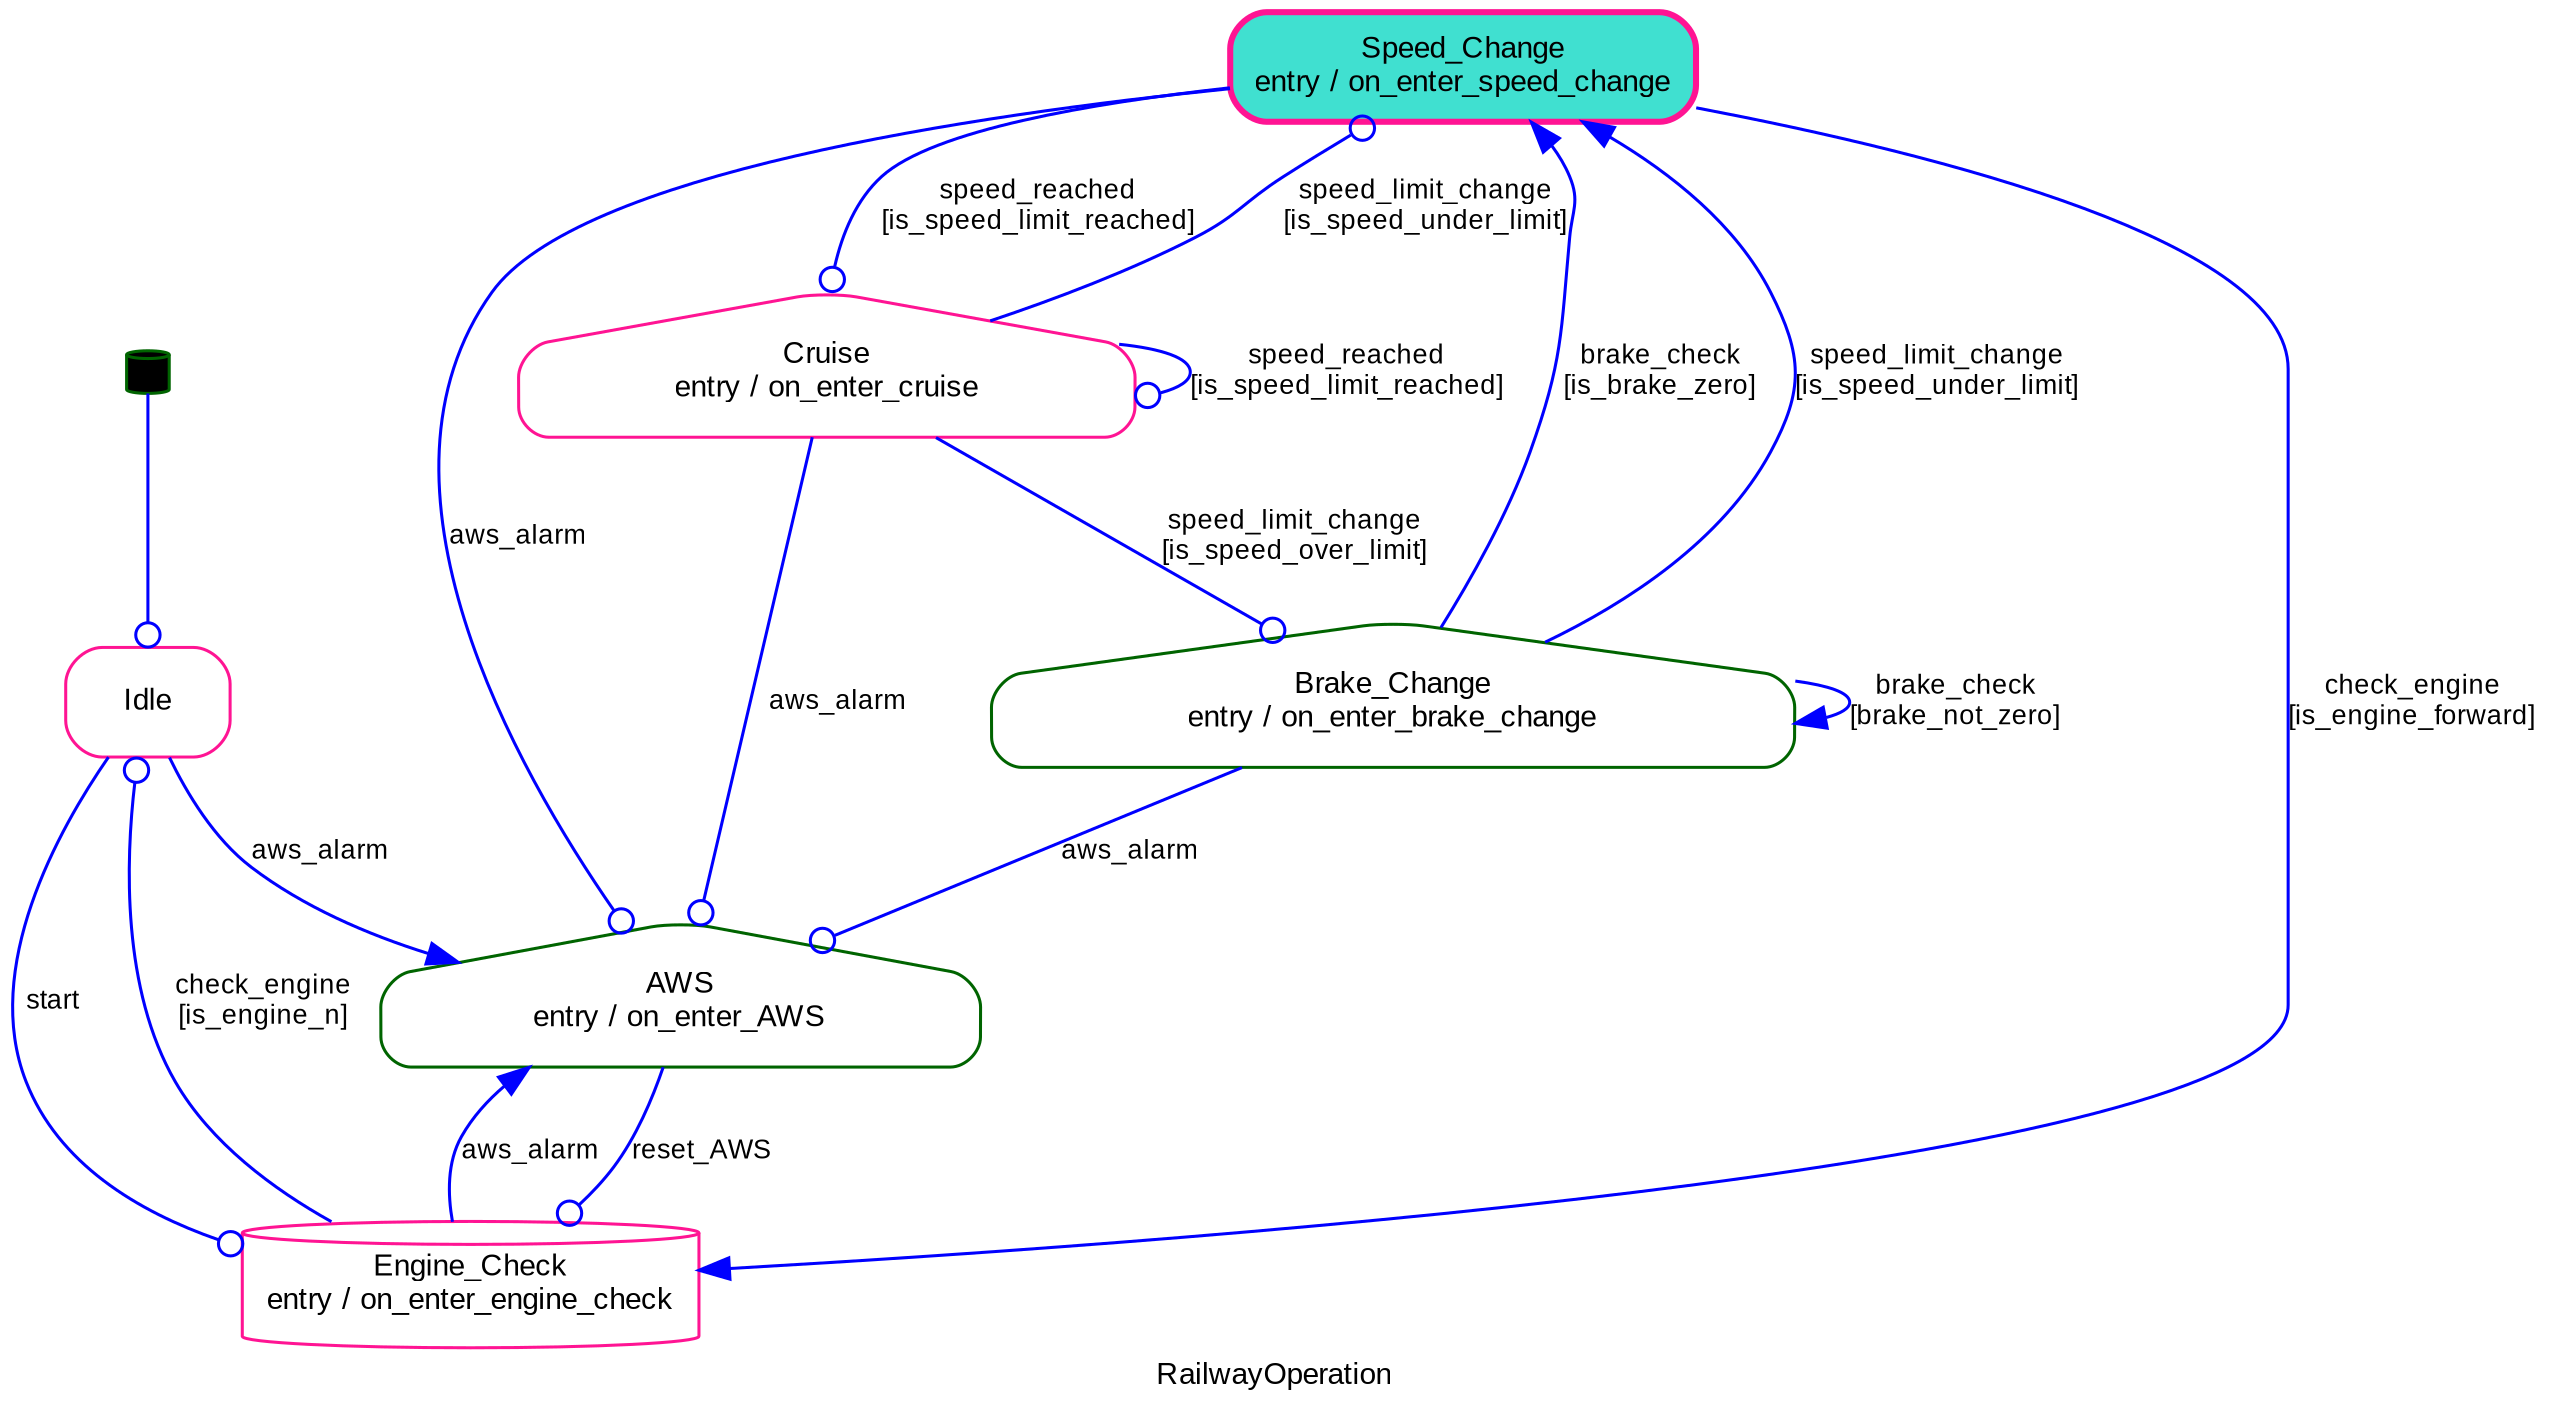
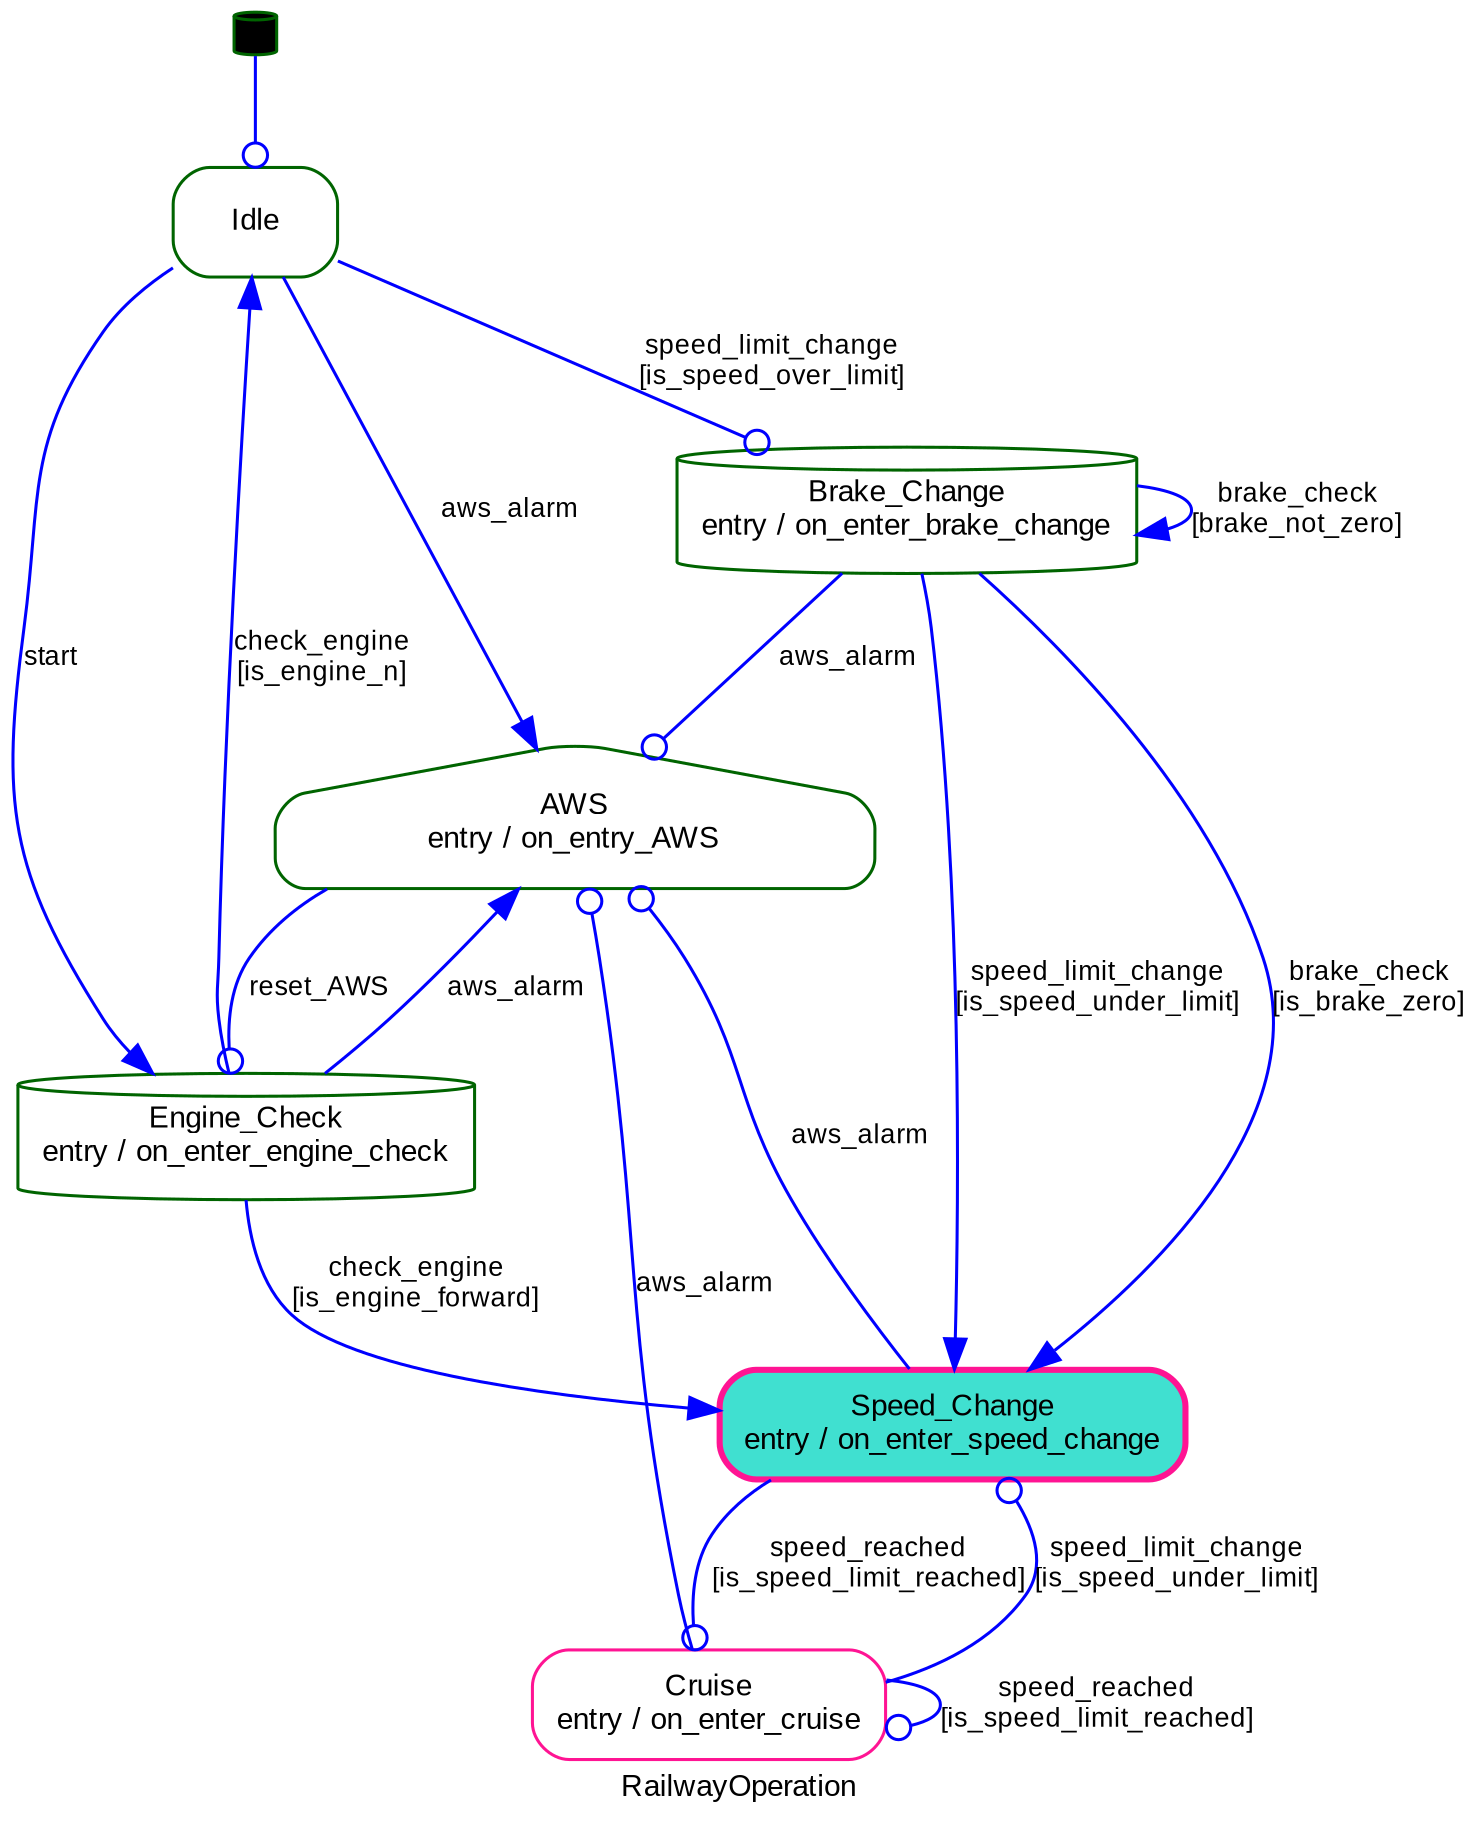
(827, 372) -> (709, 1705)
(1099, 531) -> (542, 349)
(148, 702) -> (255, 222)
(1393, 702) -> (907, 510)
(681, 1002) -> (575, 823)
(15, 1038) -> (21, 651)
(156, 1039) -> (229, 691)
(2171, 1087) -> (422, 1369)
(471, 1285) -> (246, 1137)
